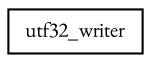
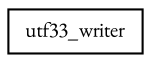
(76, 31) -> (76, 31)
